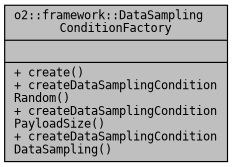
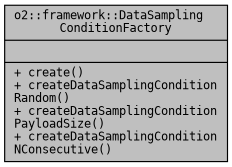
(64, 150) -> (64, 150)
